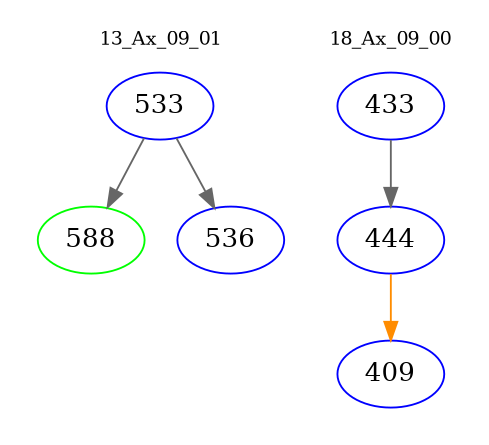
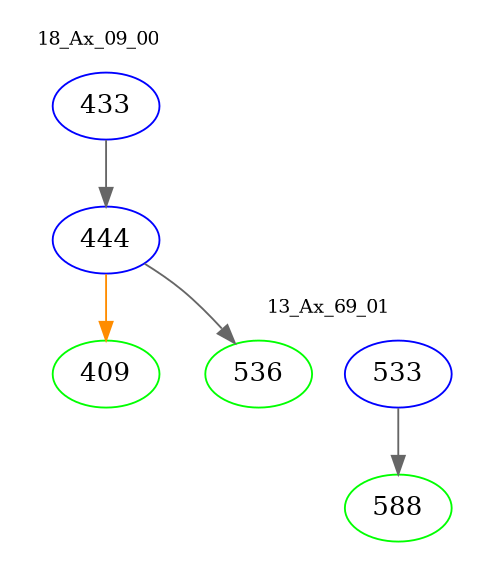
(161, 40) -> (328, 308)
(191, 165) -> (202, 309)
(231, 240) -> (259, 374)
(391, 374) -> (106, 374)
